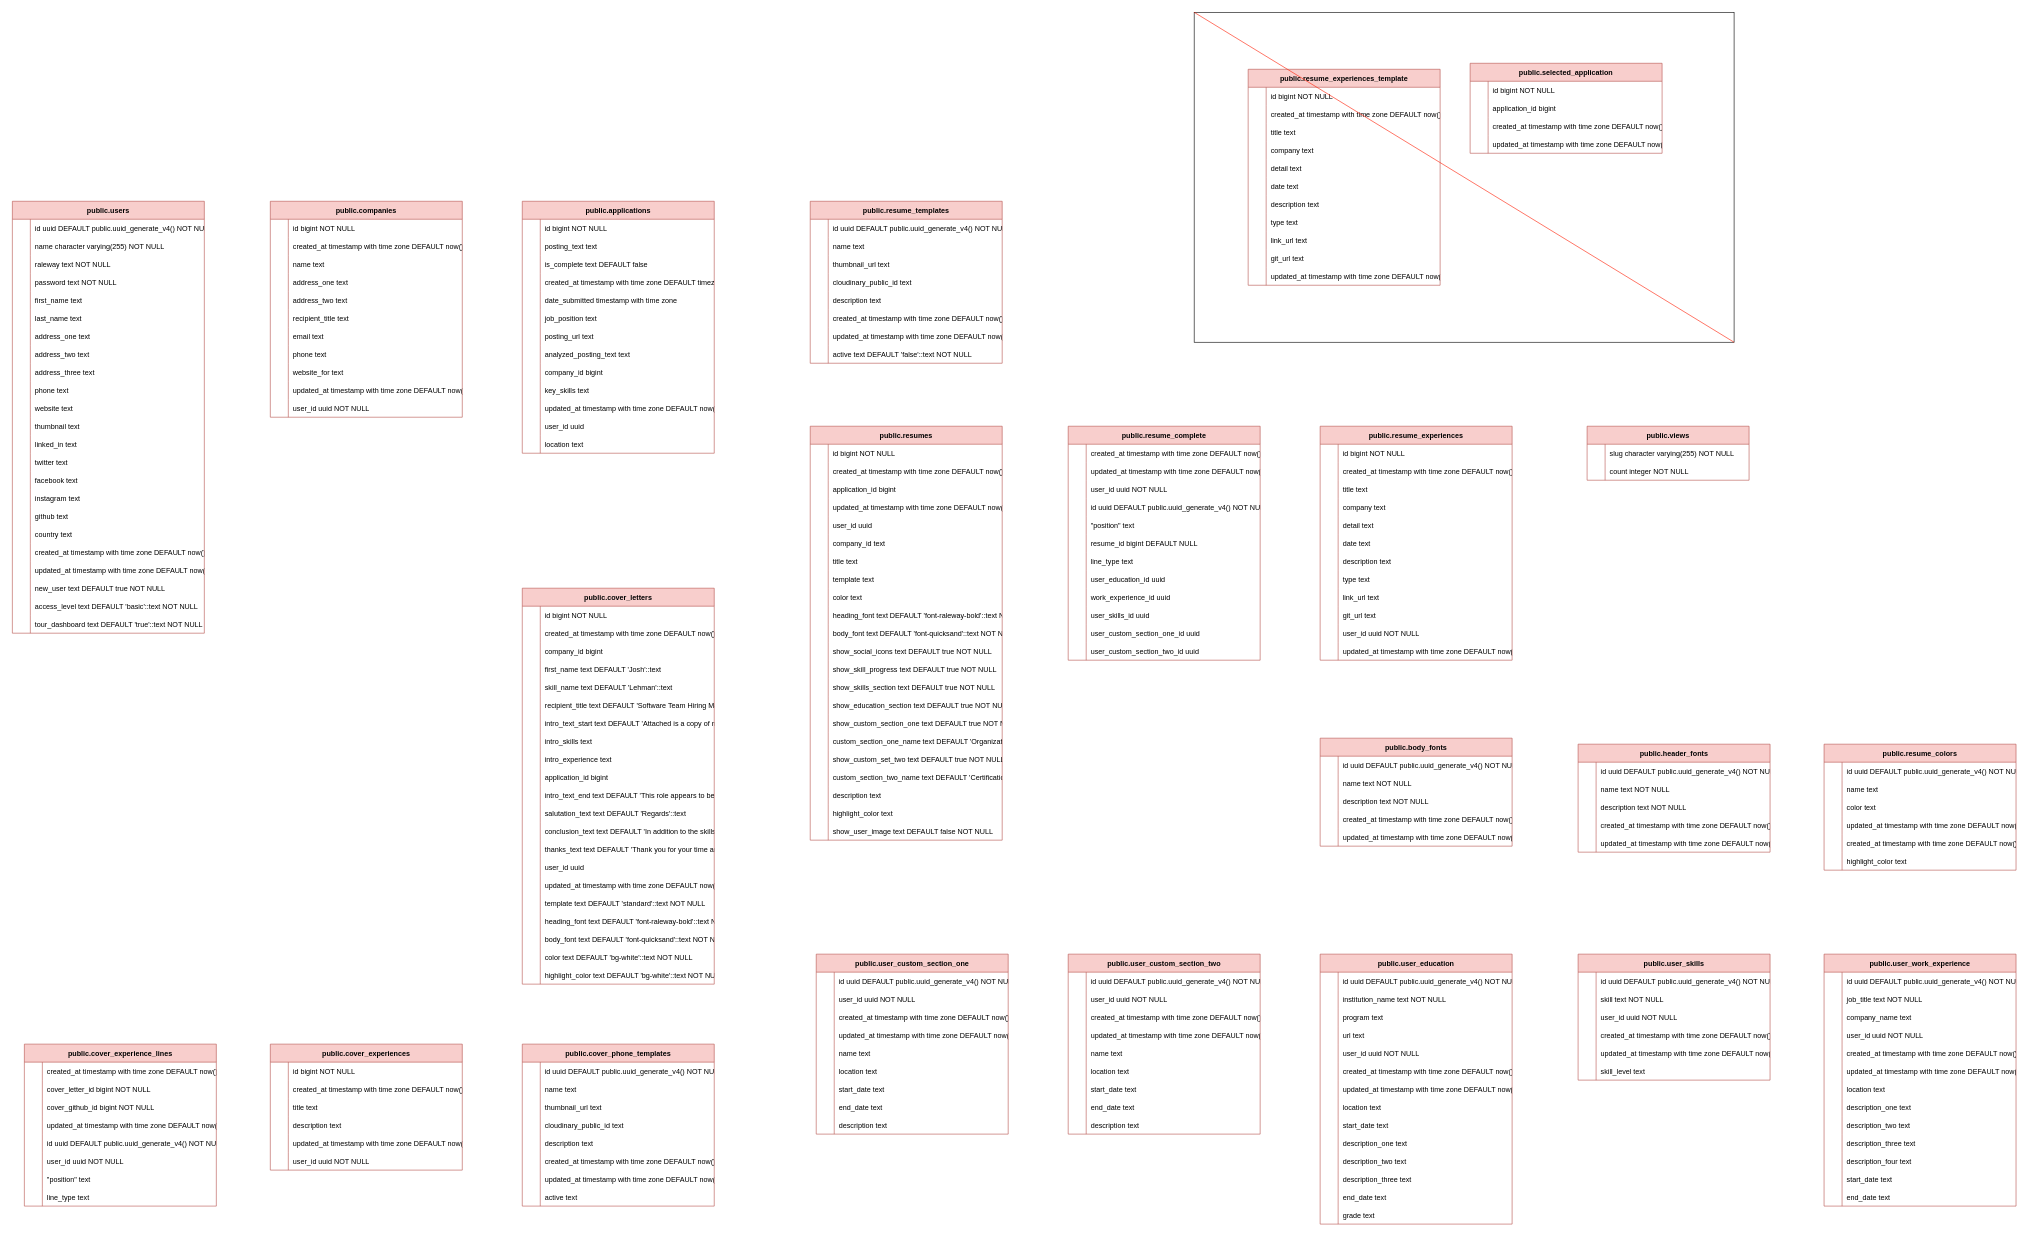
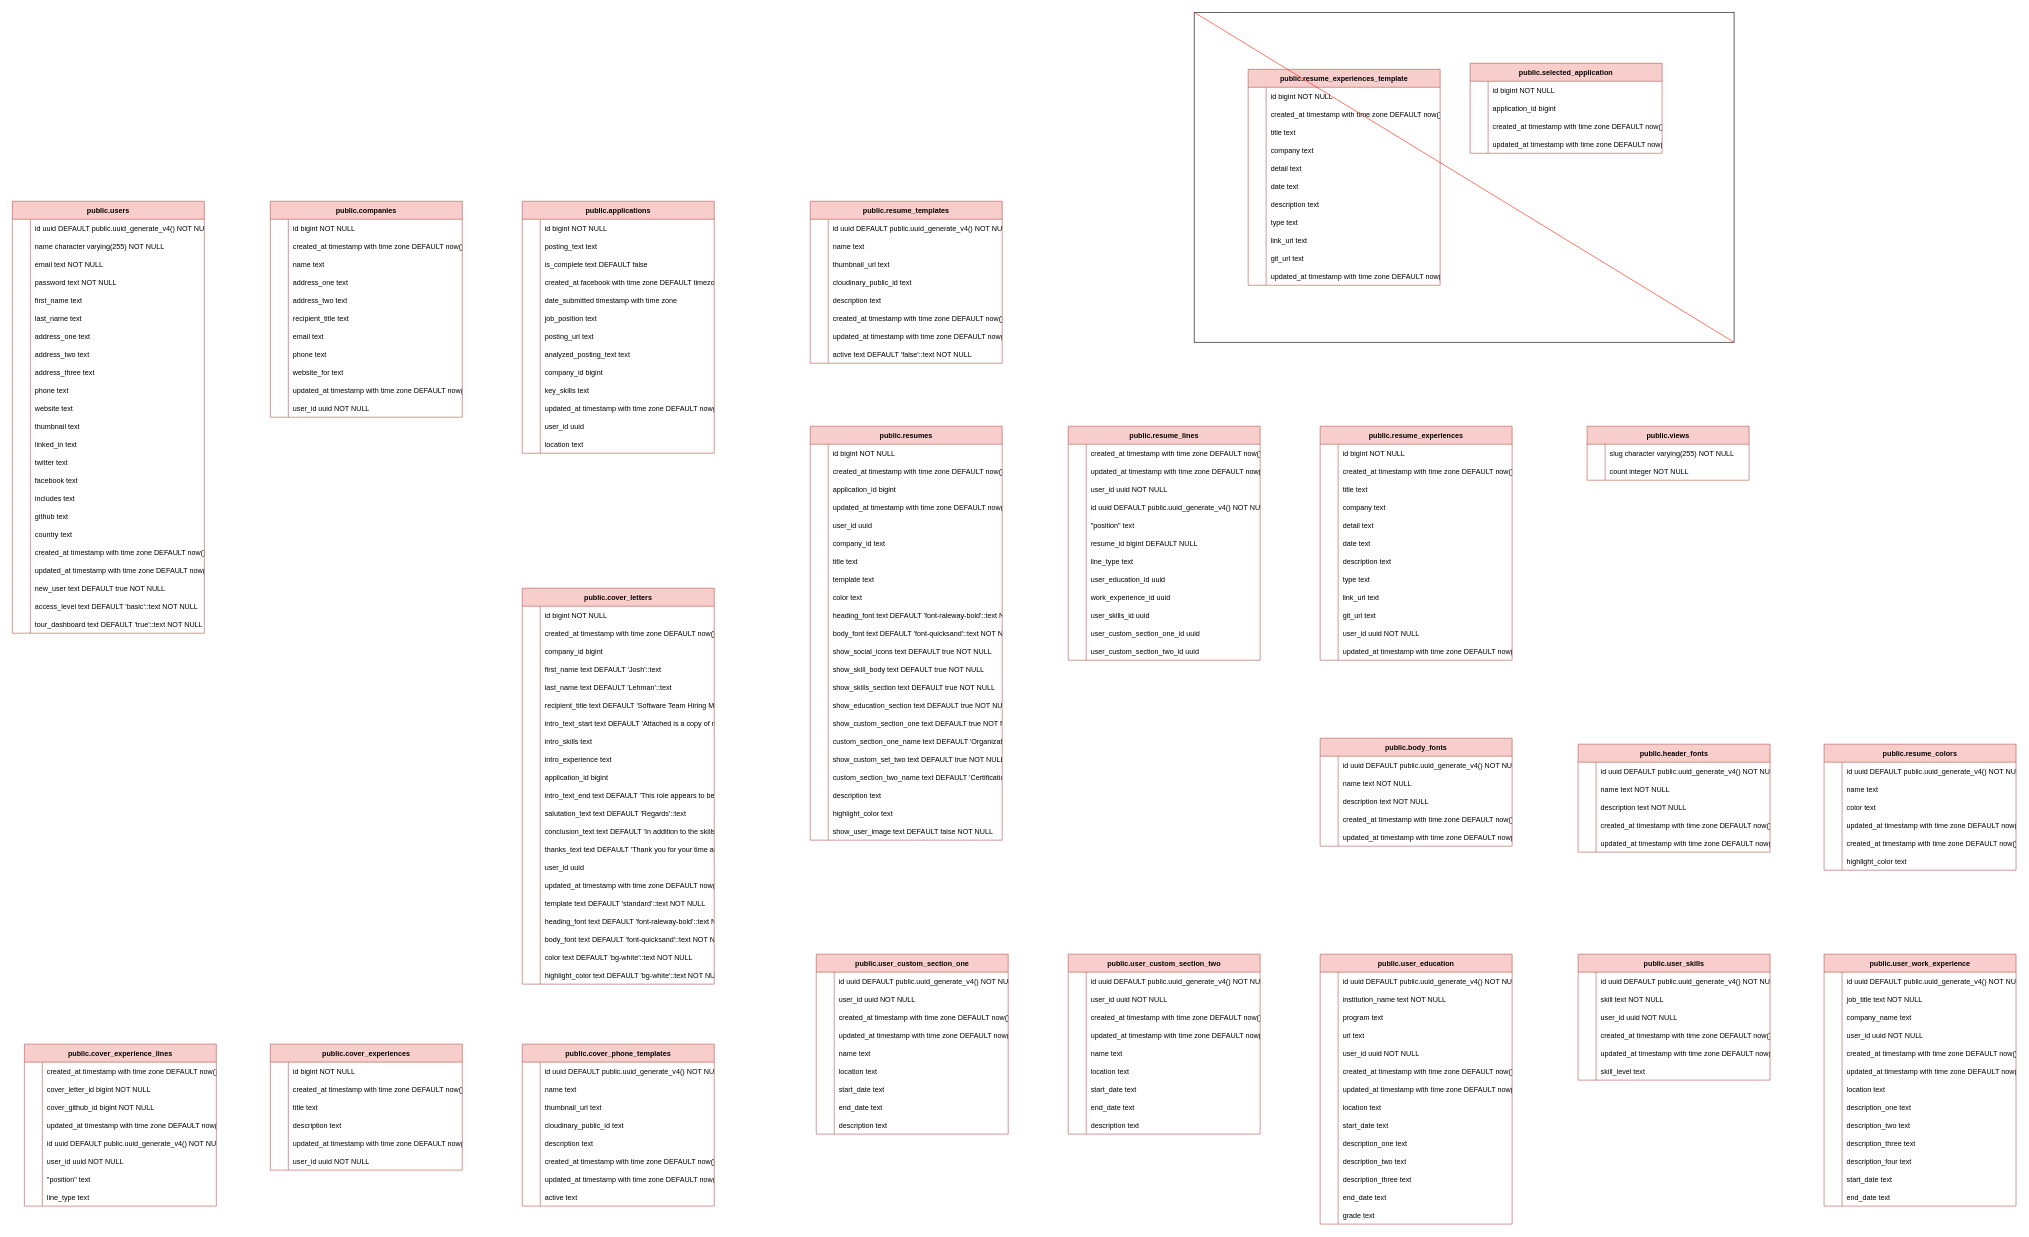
(73, 265) -> (68, 265)
(691, 283) -> (690, 283)
(1164, 436) -> (1164, 436)
(61, 499) -> (58, 499)
(918, 670) -> (910, 670)
(612, 688) -> (612, 688)
